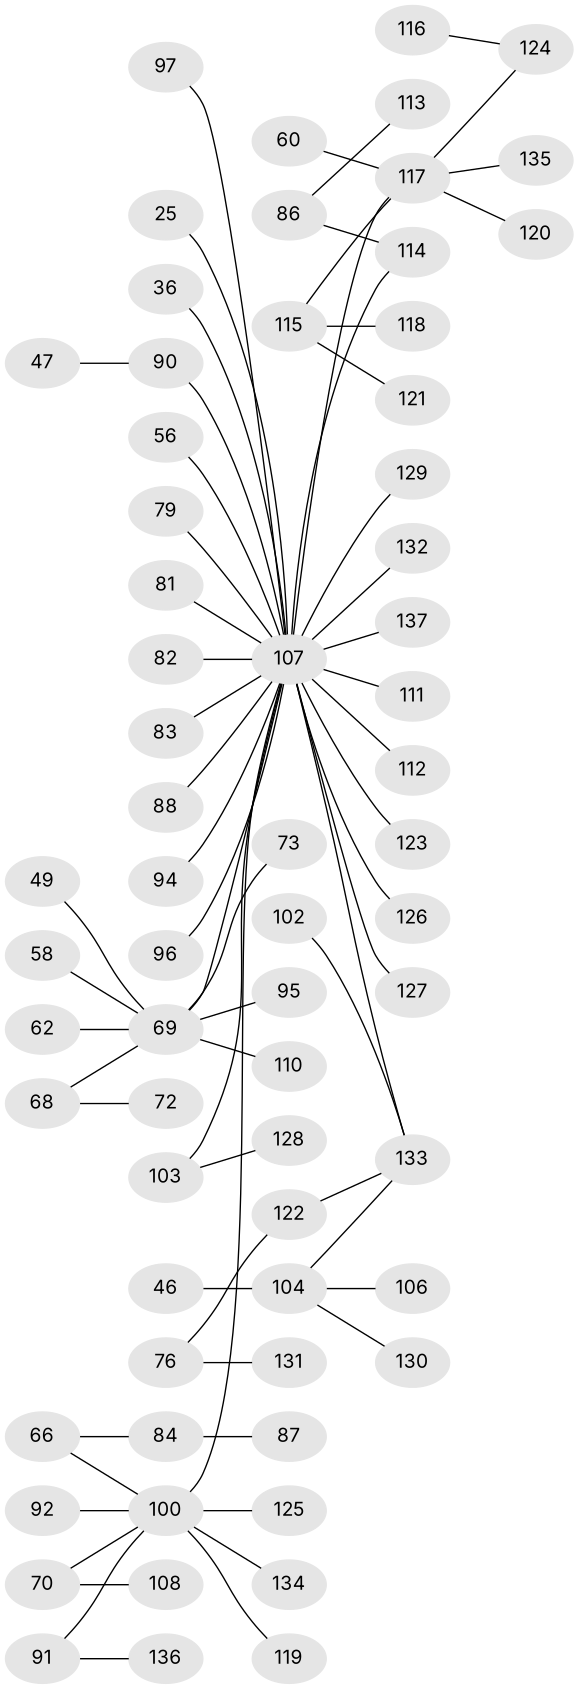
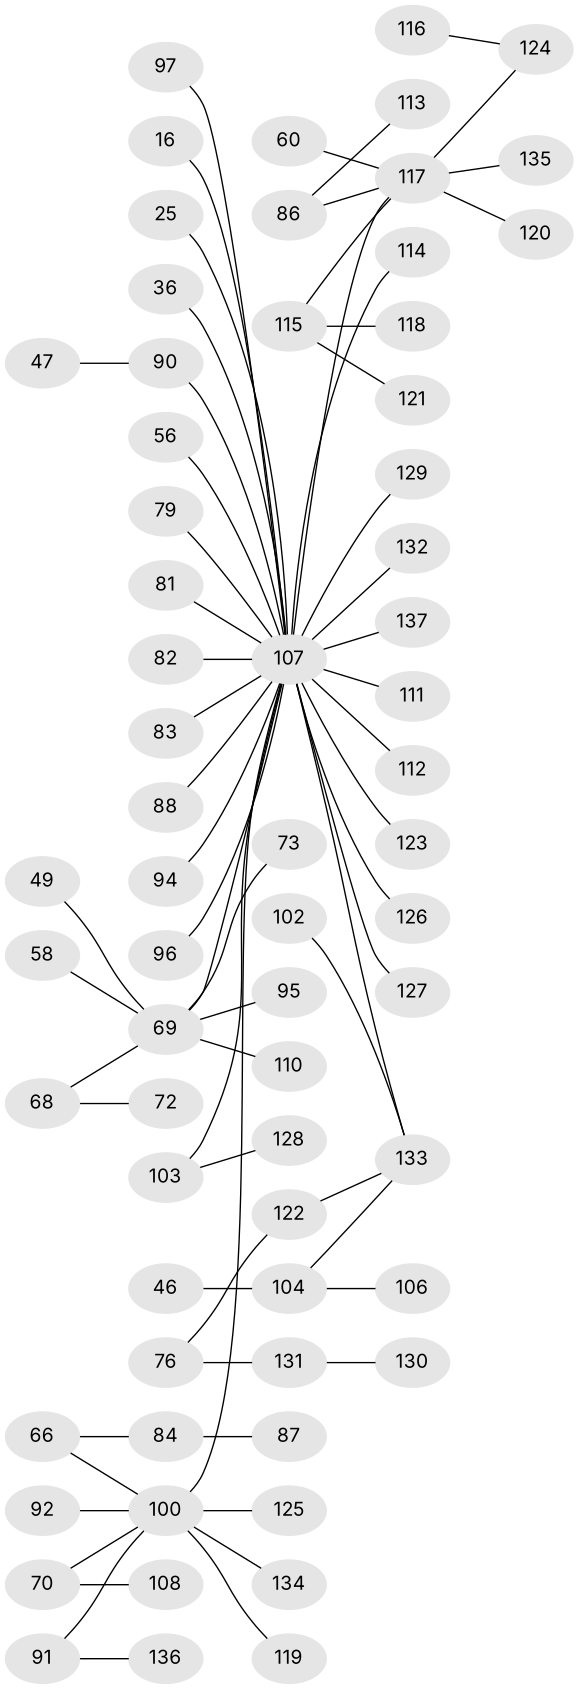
none -> (166, 141)
(350, 233) -> (351, 197)
(42, 1029) -> none
(351, 1326) -> (351, 1363)
